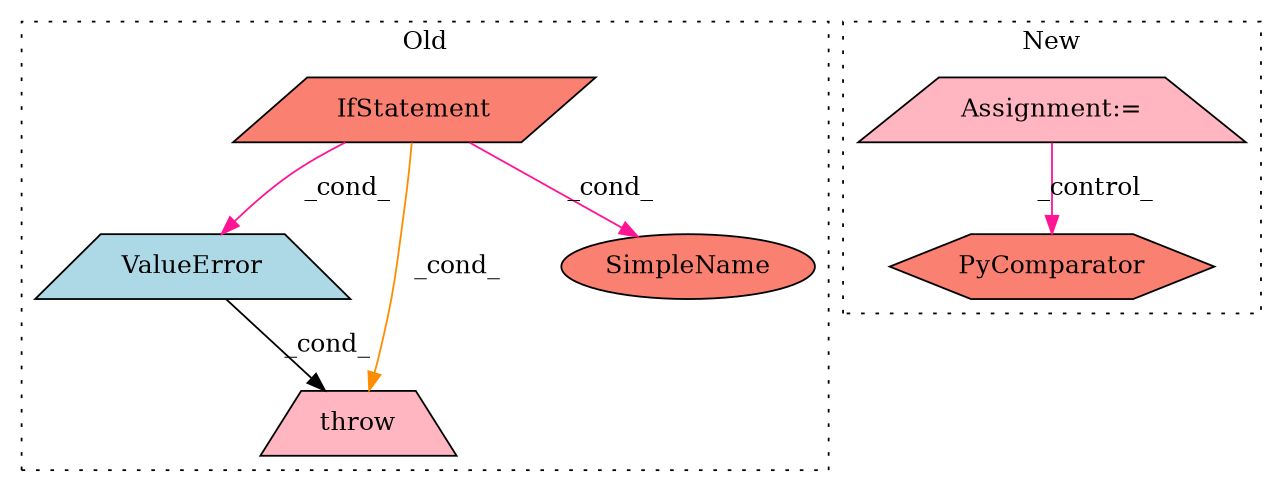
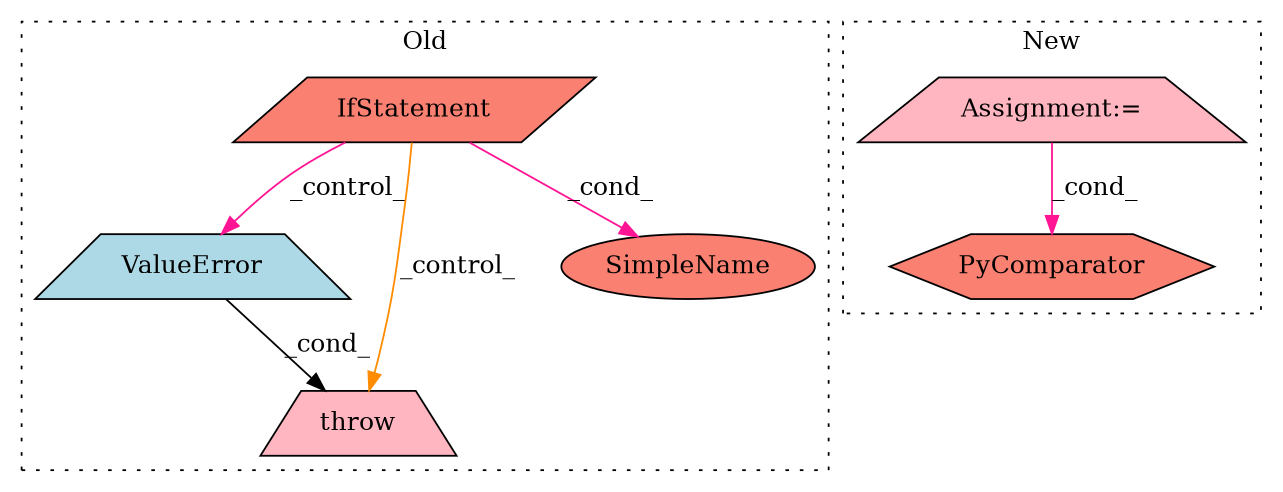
(348, 188) -> (348, 188)
(1095, 188) -> (1095, 188)
(458, 267) -> (458, 267)
